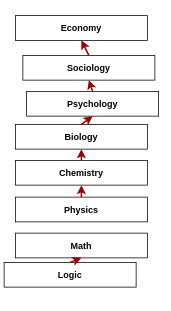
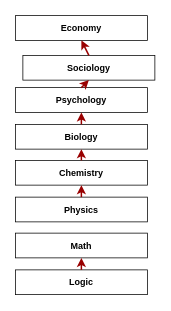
(93, 104) -> (81, 100)
(70, 275) -> (81, 282)
